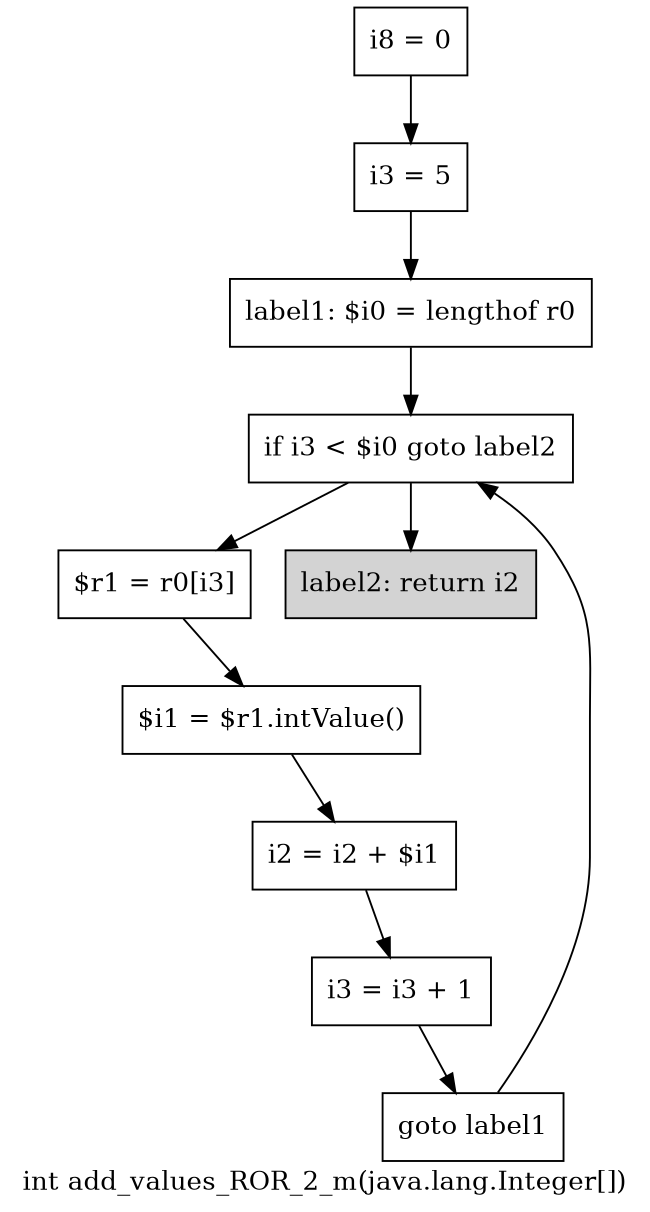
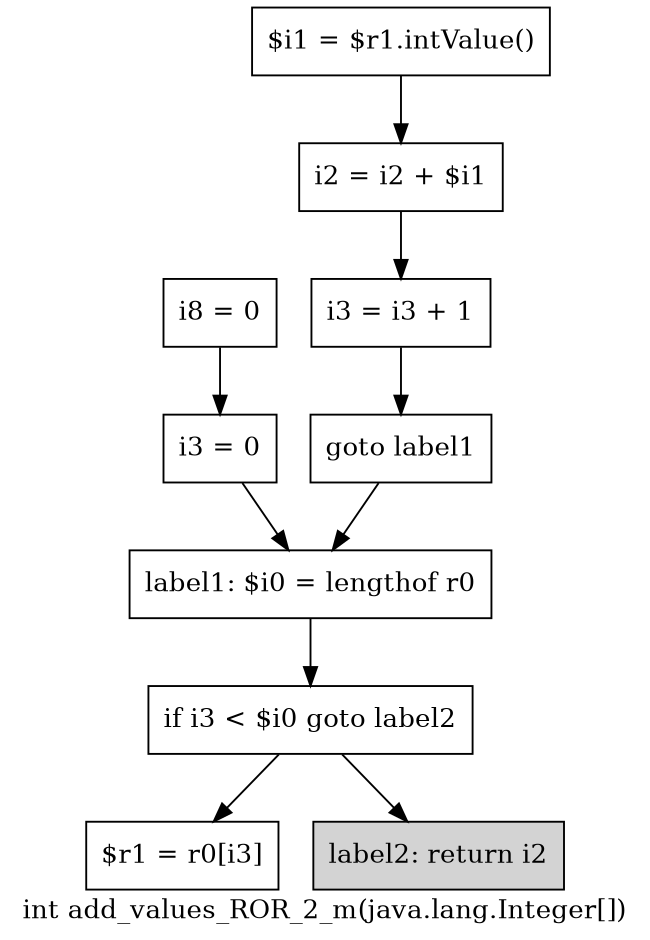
(411, 177) -> (220, 449)
(207, 645) -> none
(590, 787) -> (361, 509)
